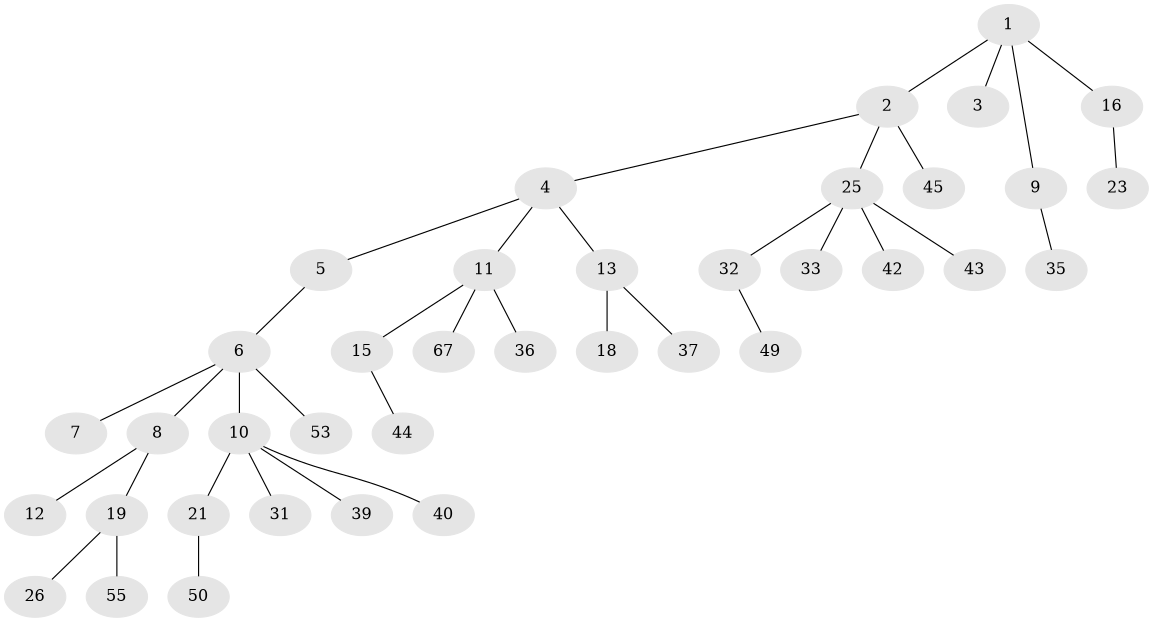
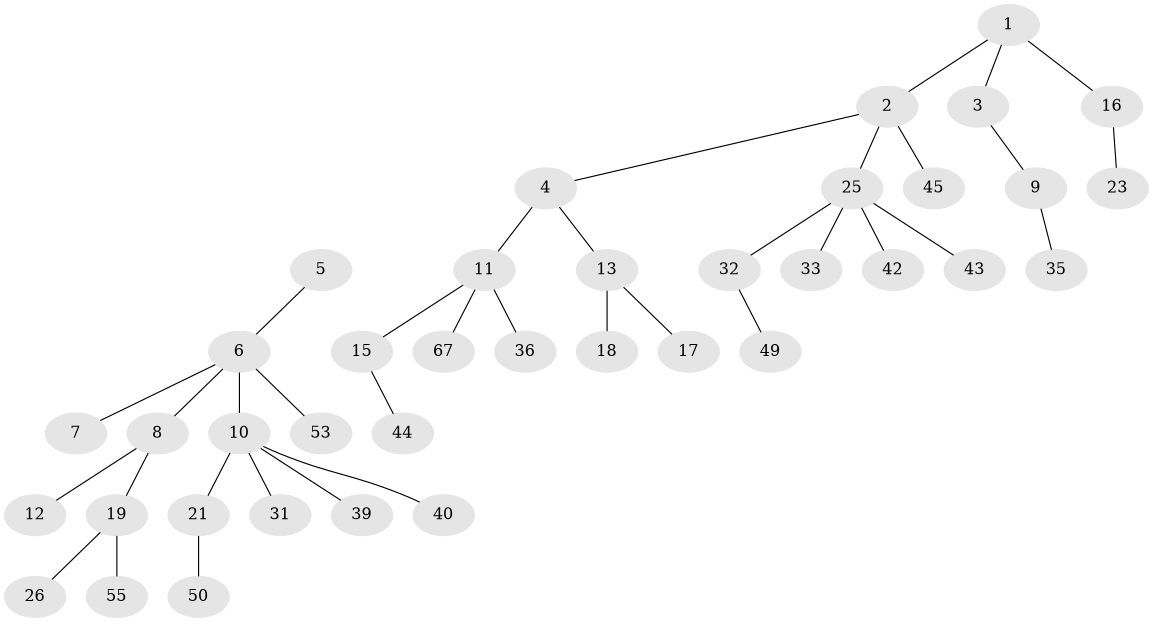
(1022, 107) -> (1007, 148)
(433, 229) -> none
(689, 352) -> (689, 352)
